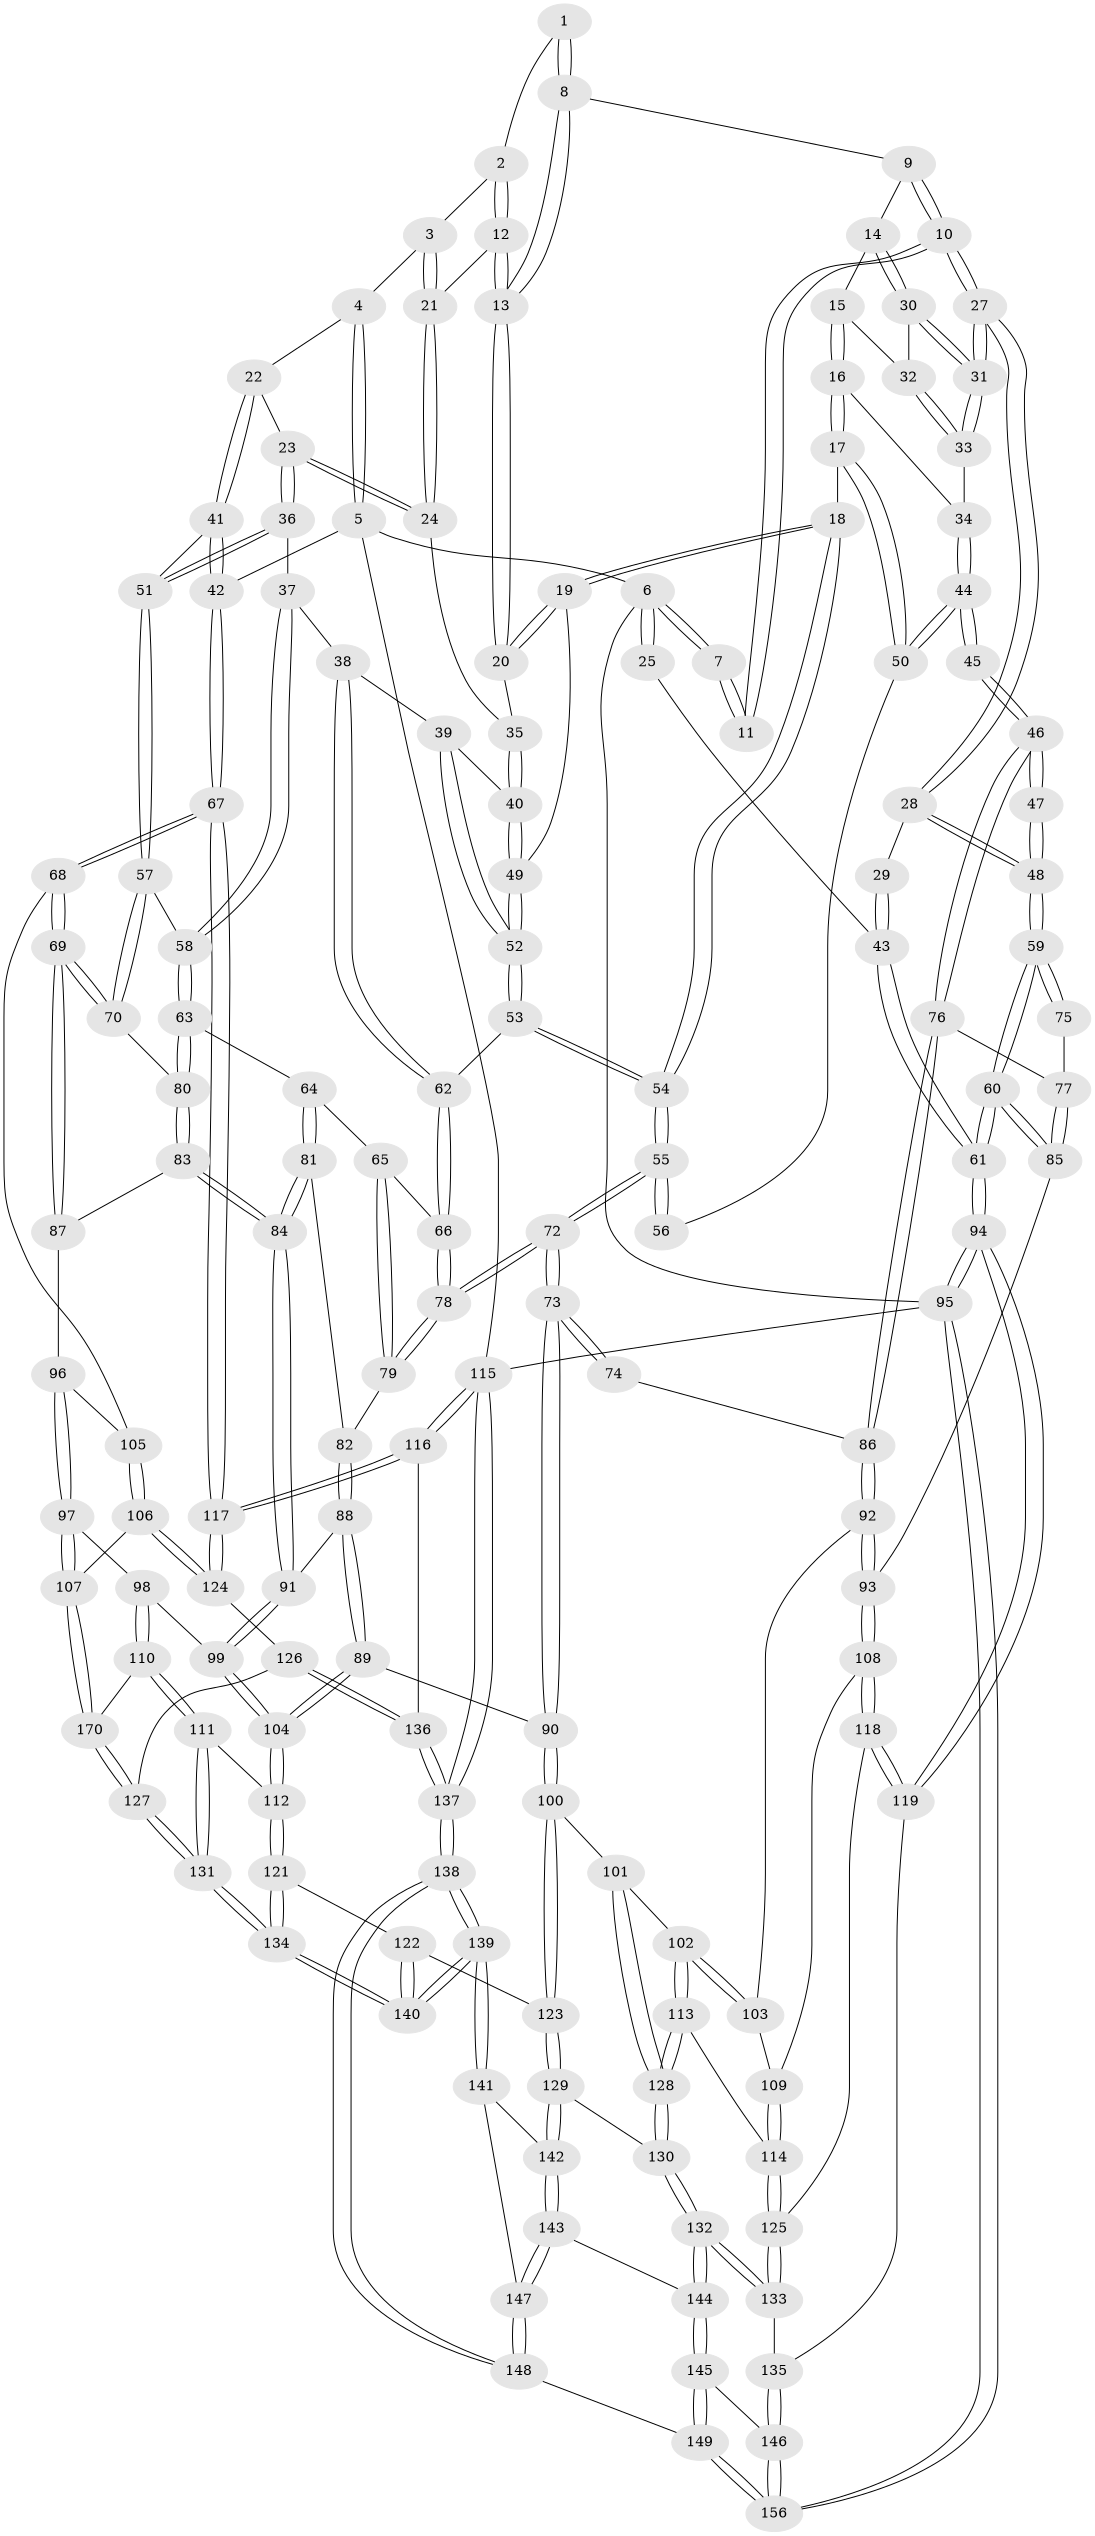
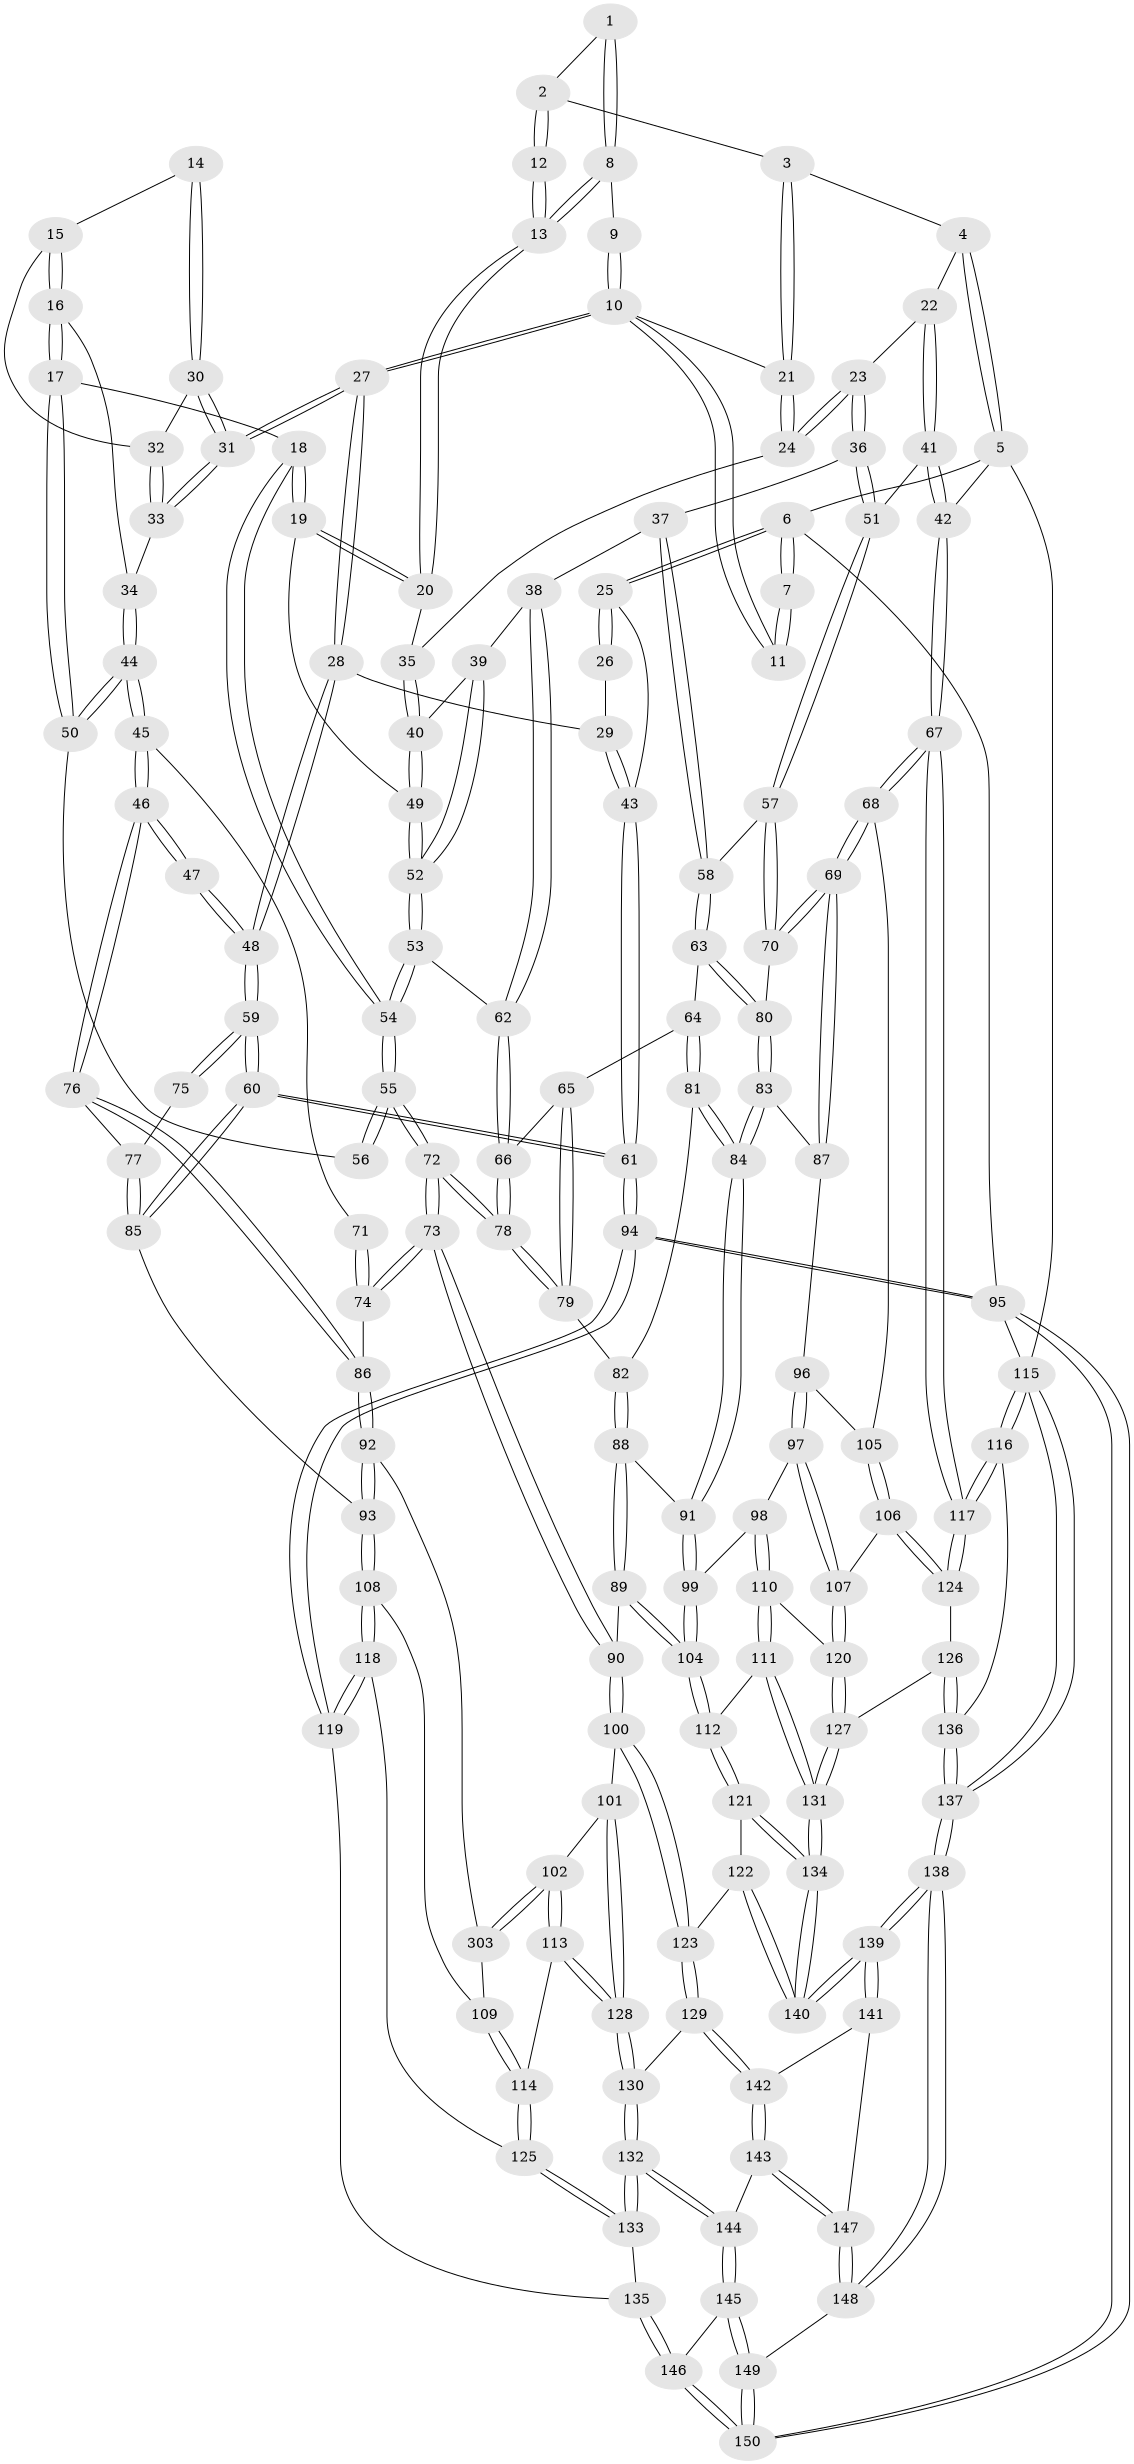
(891, 200) -> none
(466, 271) -> (701, 342)
none -> (605, 663)
none -> (361, 1232)
(90, 1731) -> (839, 1659)
(756, 2015) -> (481, 1944)
(774, 2514) -> (748, 2443)
